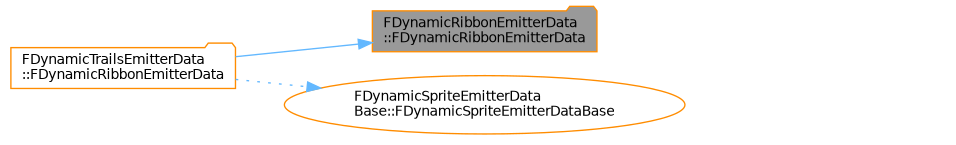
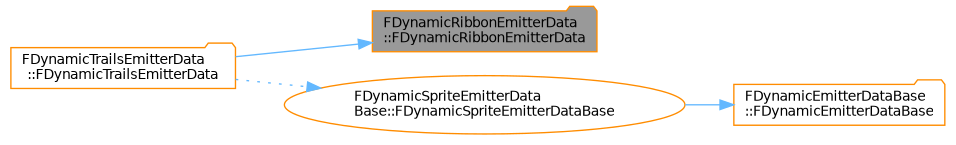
(123, 68) -> (123, 68)
none -> (839, 105)
